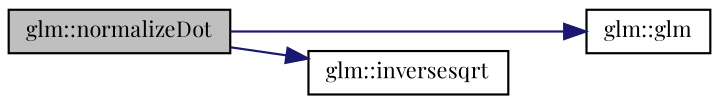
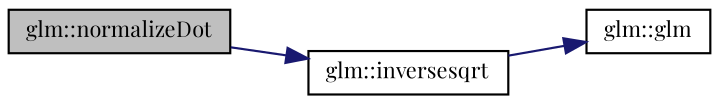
(397, 31) -> (536, 51)
